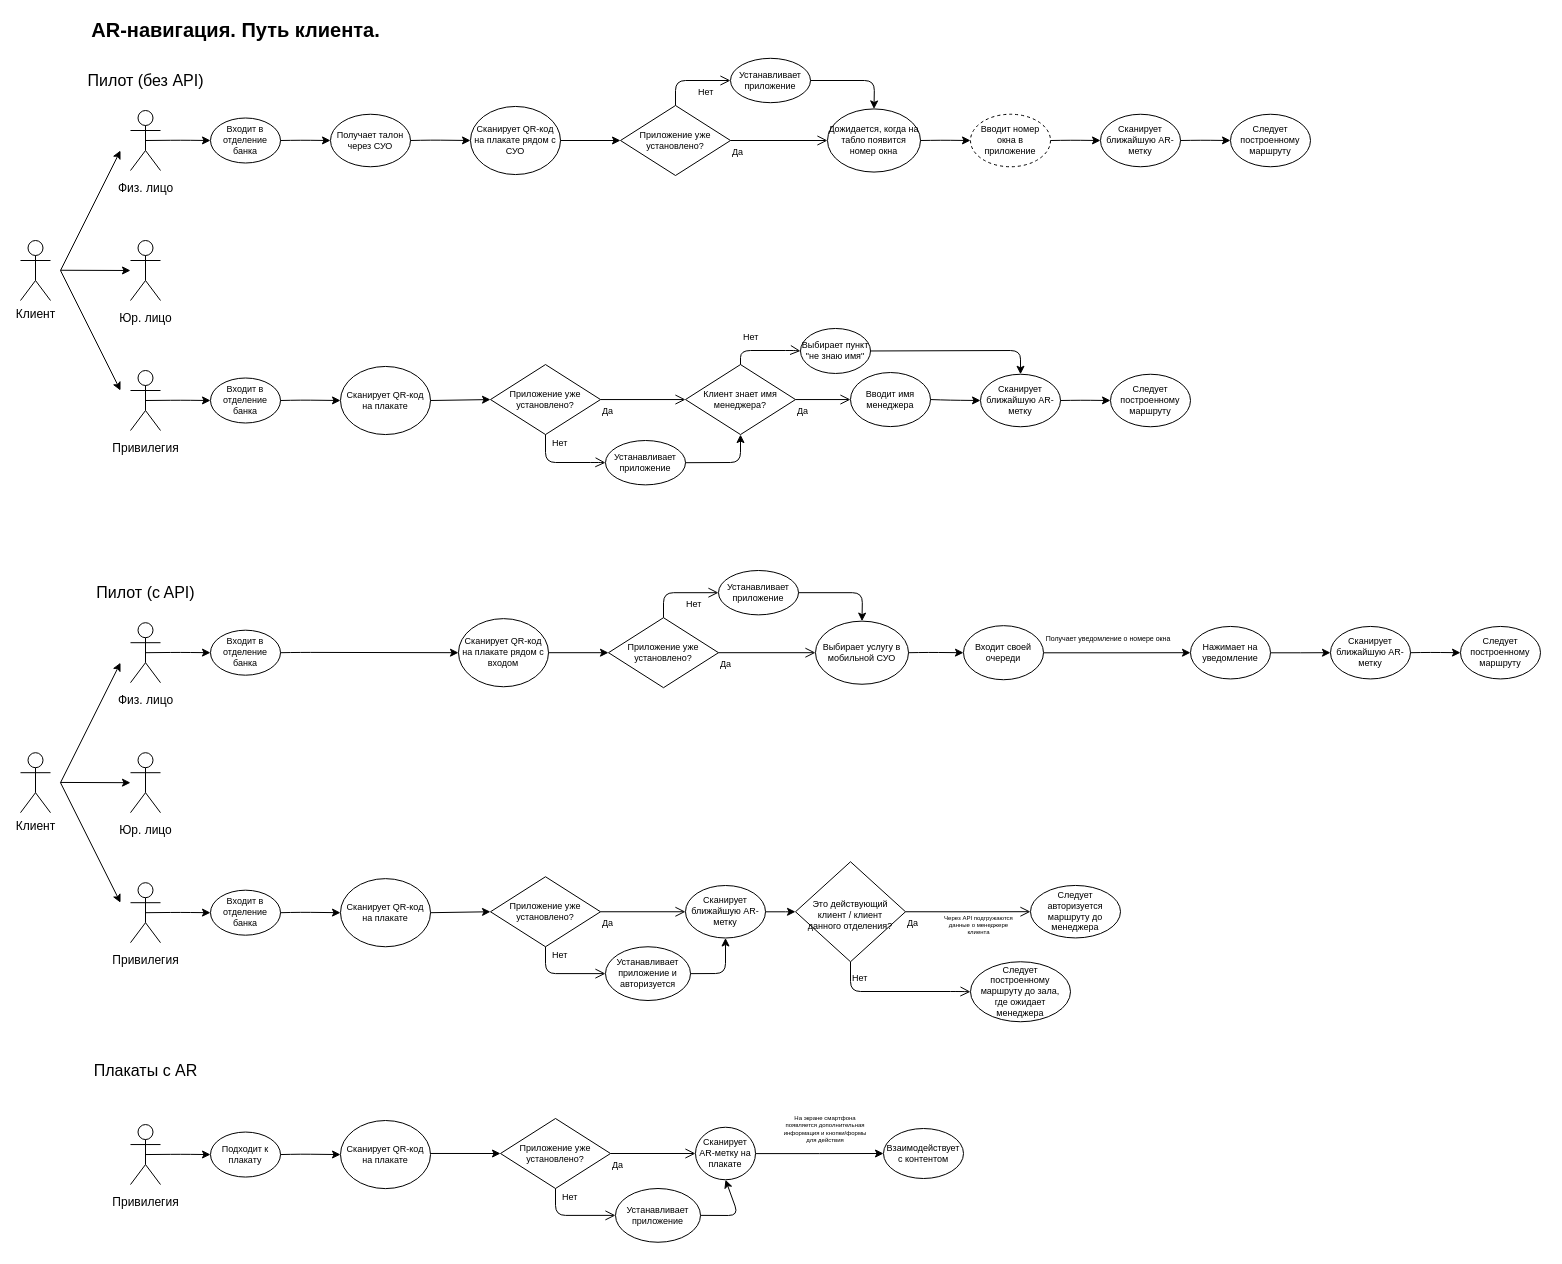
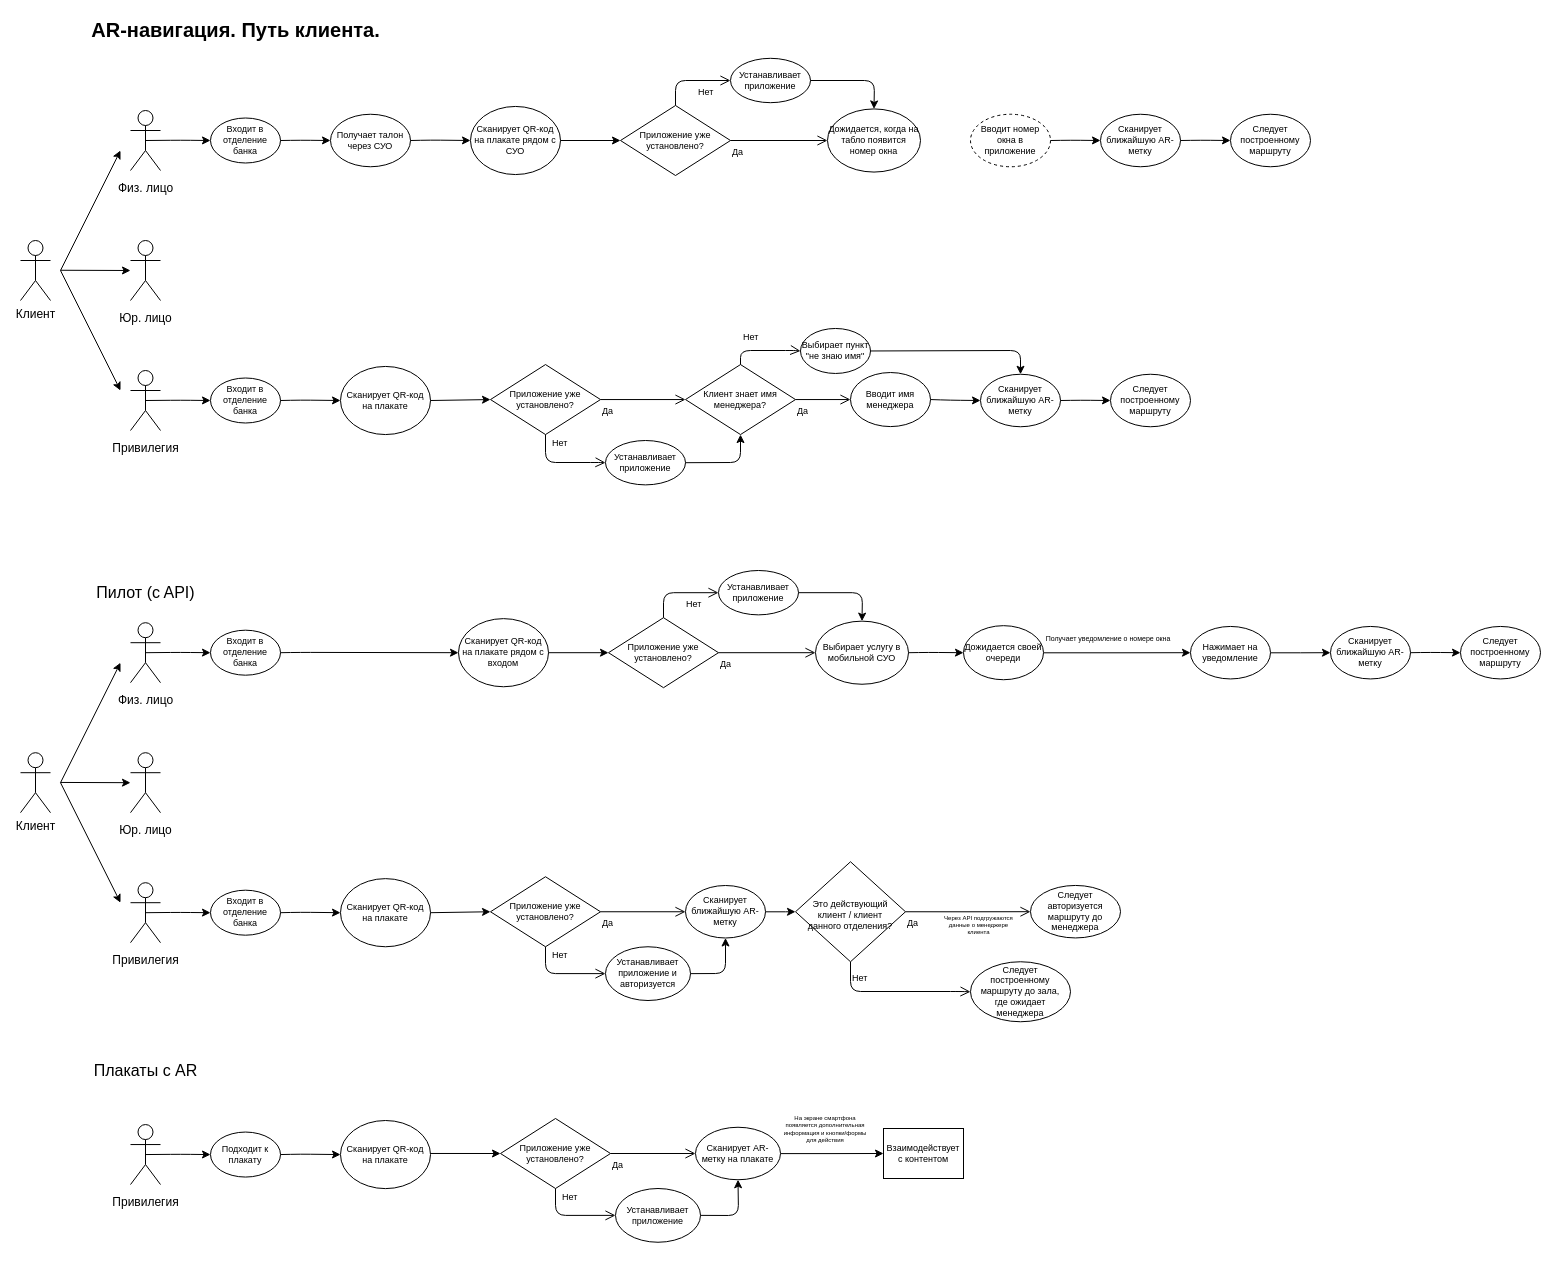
(146, 81) -> none
(942, 140) -> none
(1004, 653) -> (1004, 653)
(726, 1154) -> (738, 1154)
(924, 1154) -> (924, 1154)
